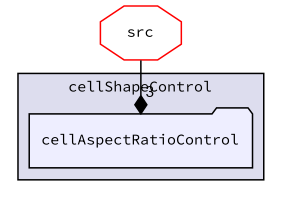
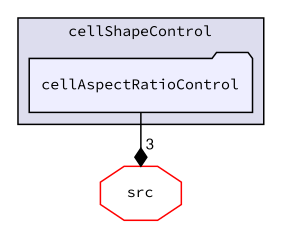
(141, 82) -> (141, 134)
